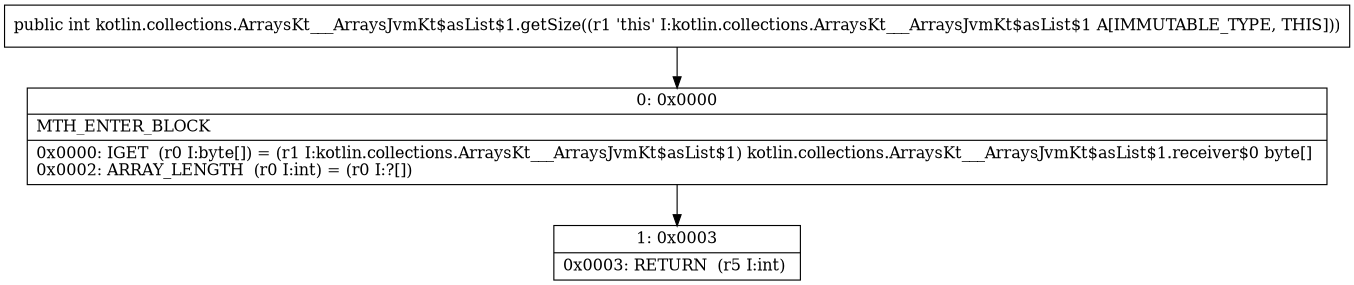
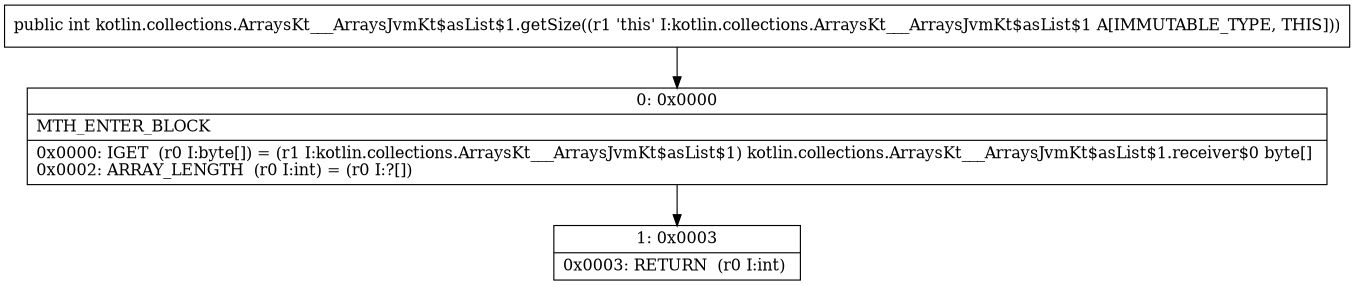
(677, 266) -> (677, 266)
